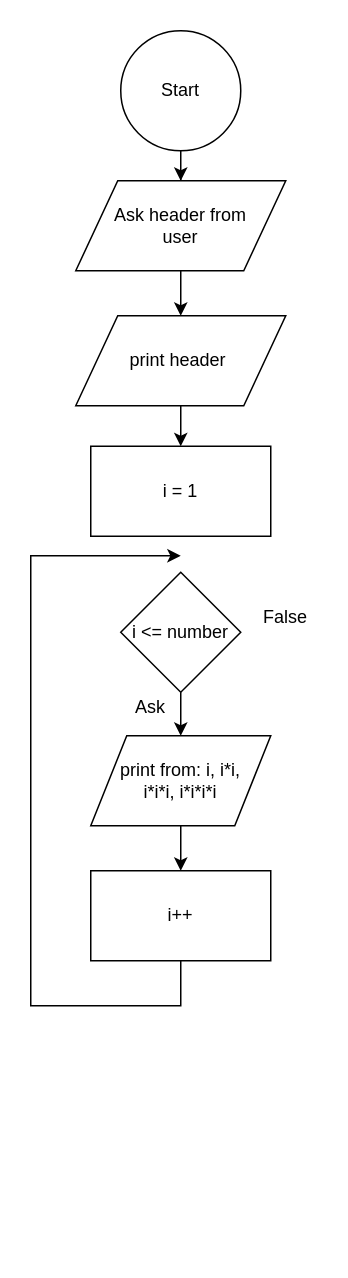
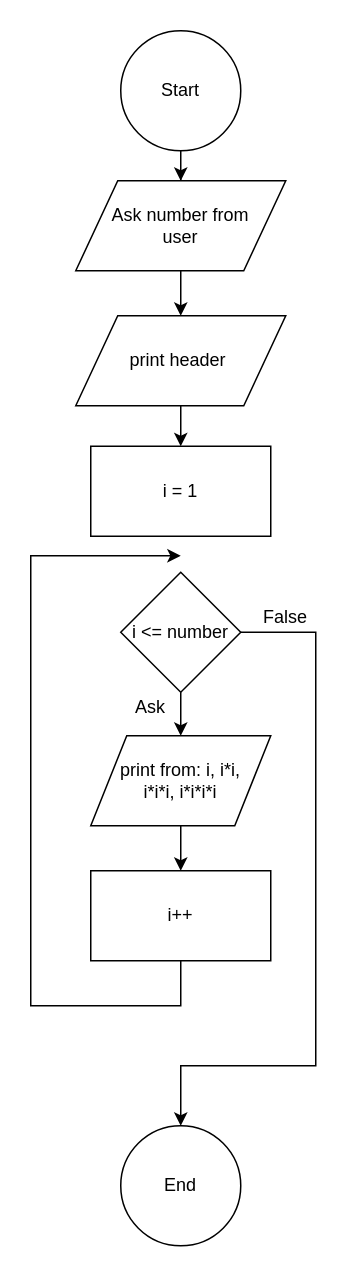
(181, 226) -> (181, 226)
none -> (316, 904)
none -> (181, 1186)
